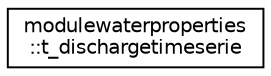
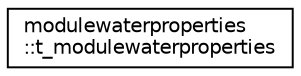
(136, 38) -> (150, 38)
